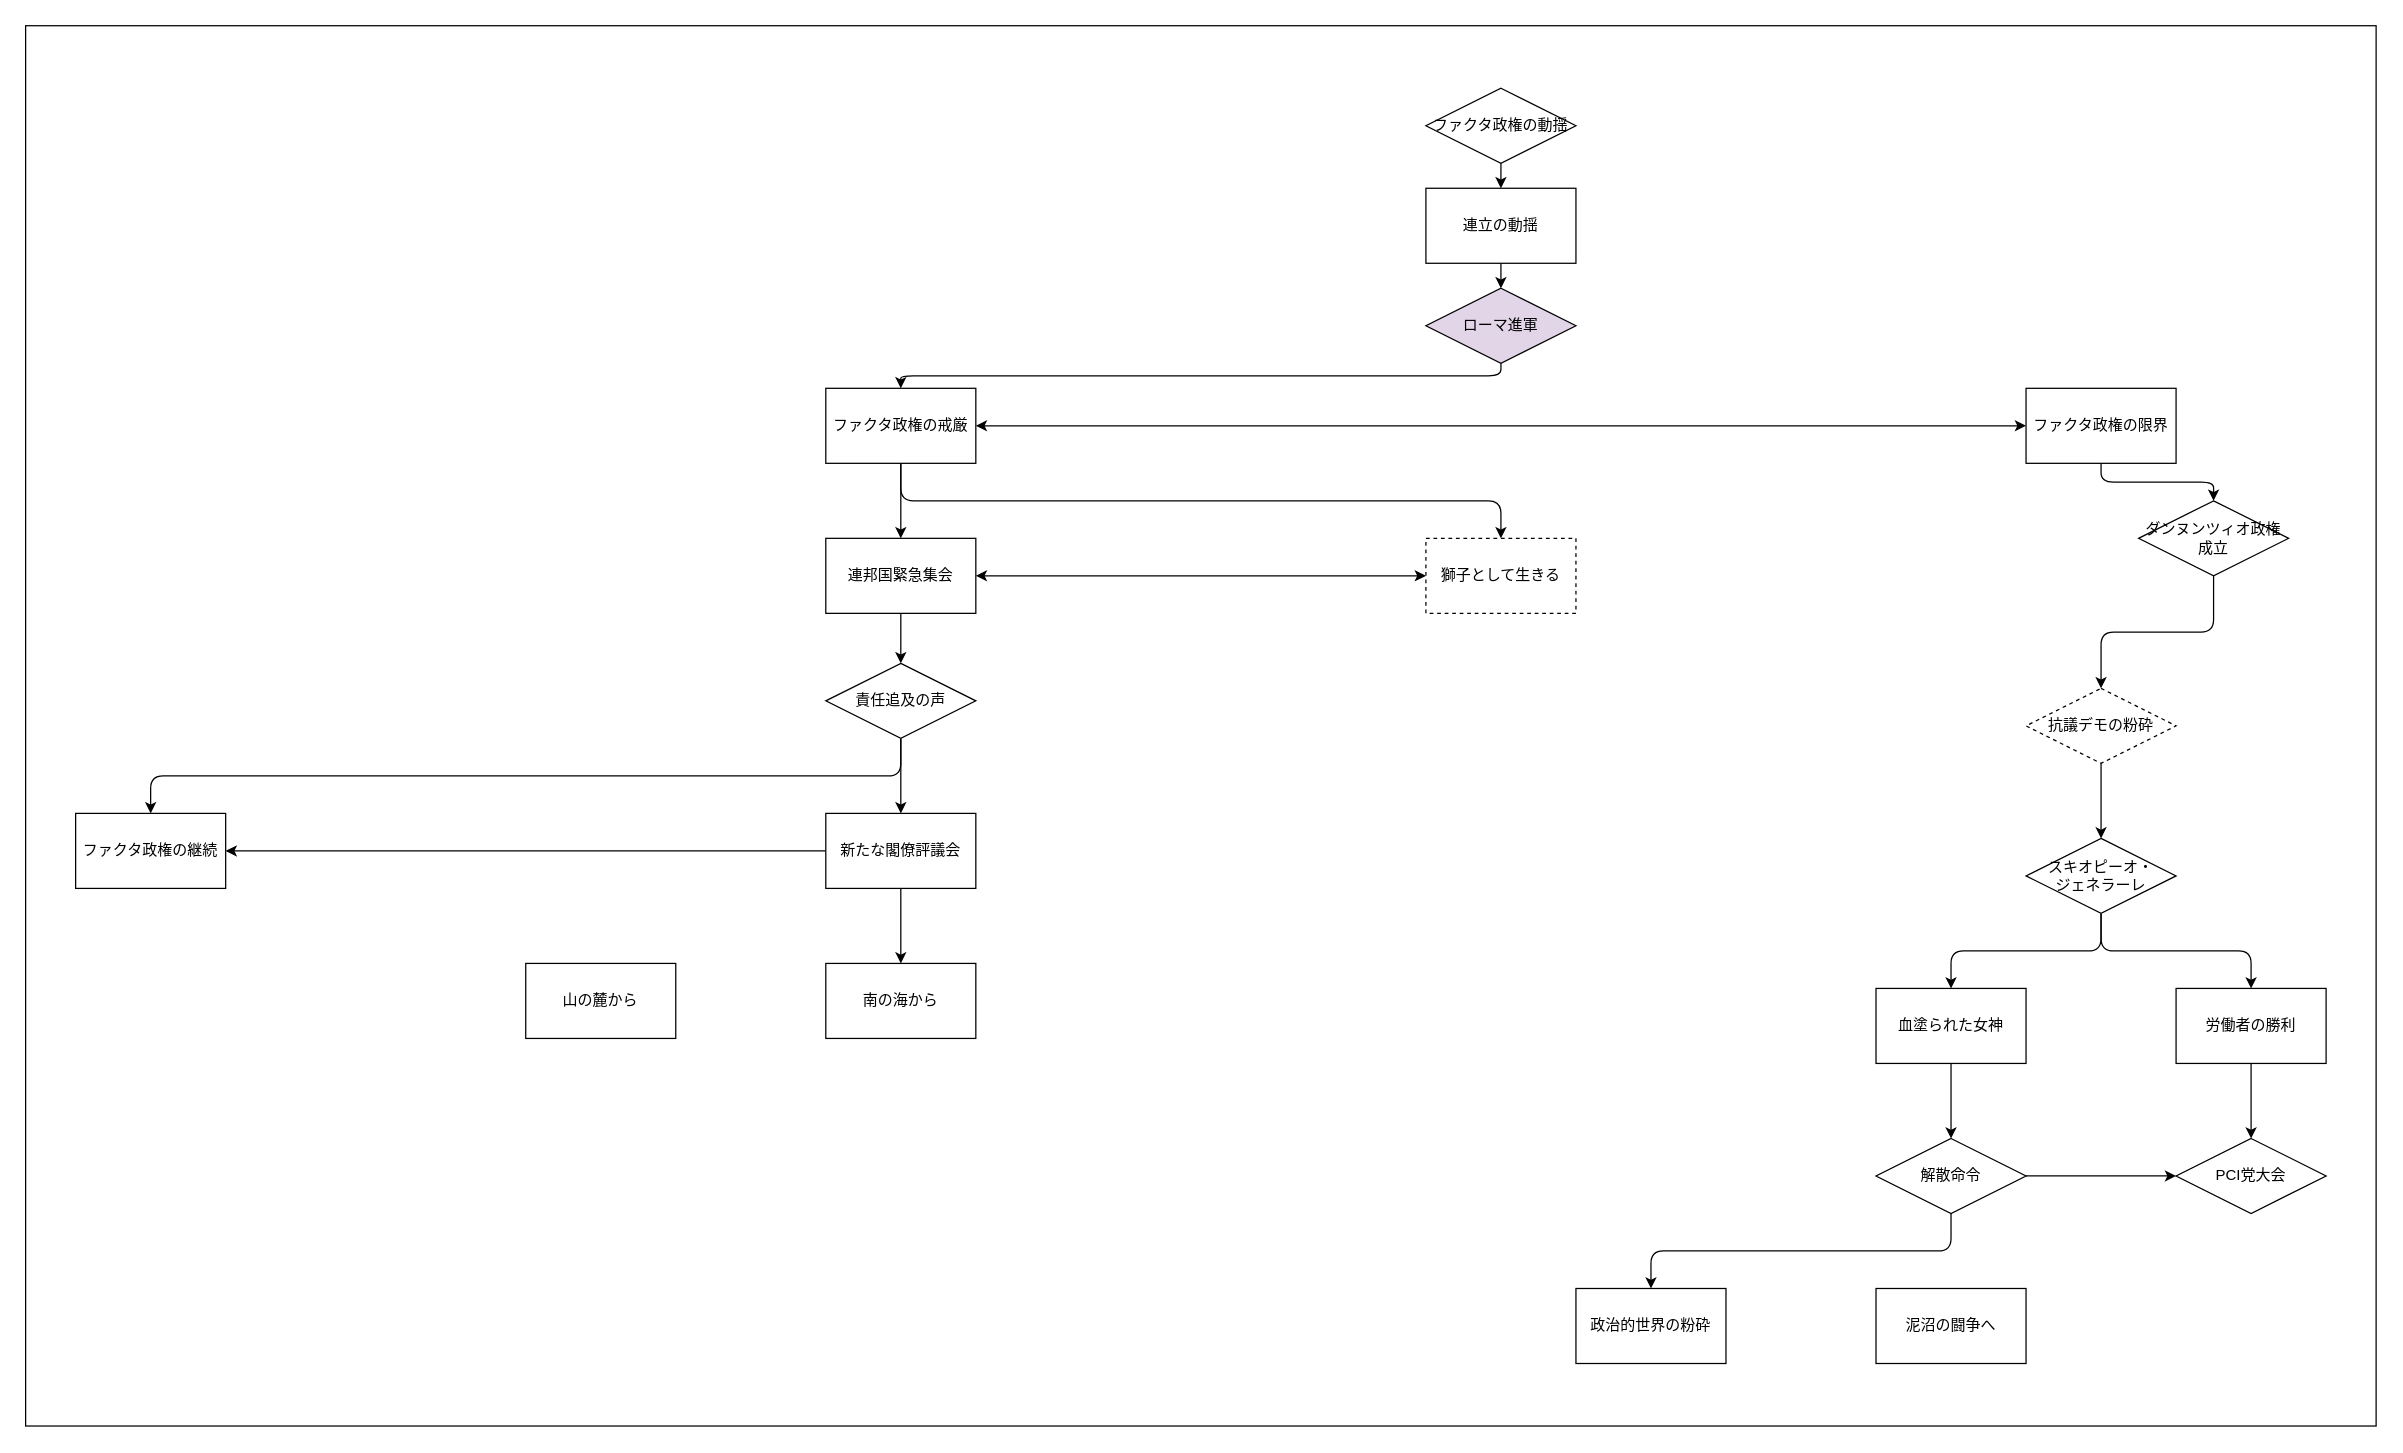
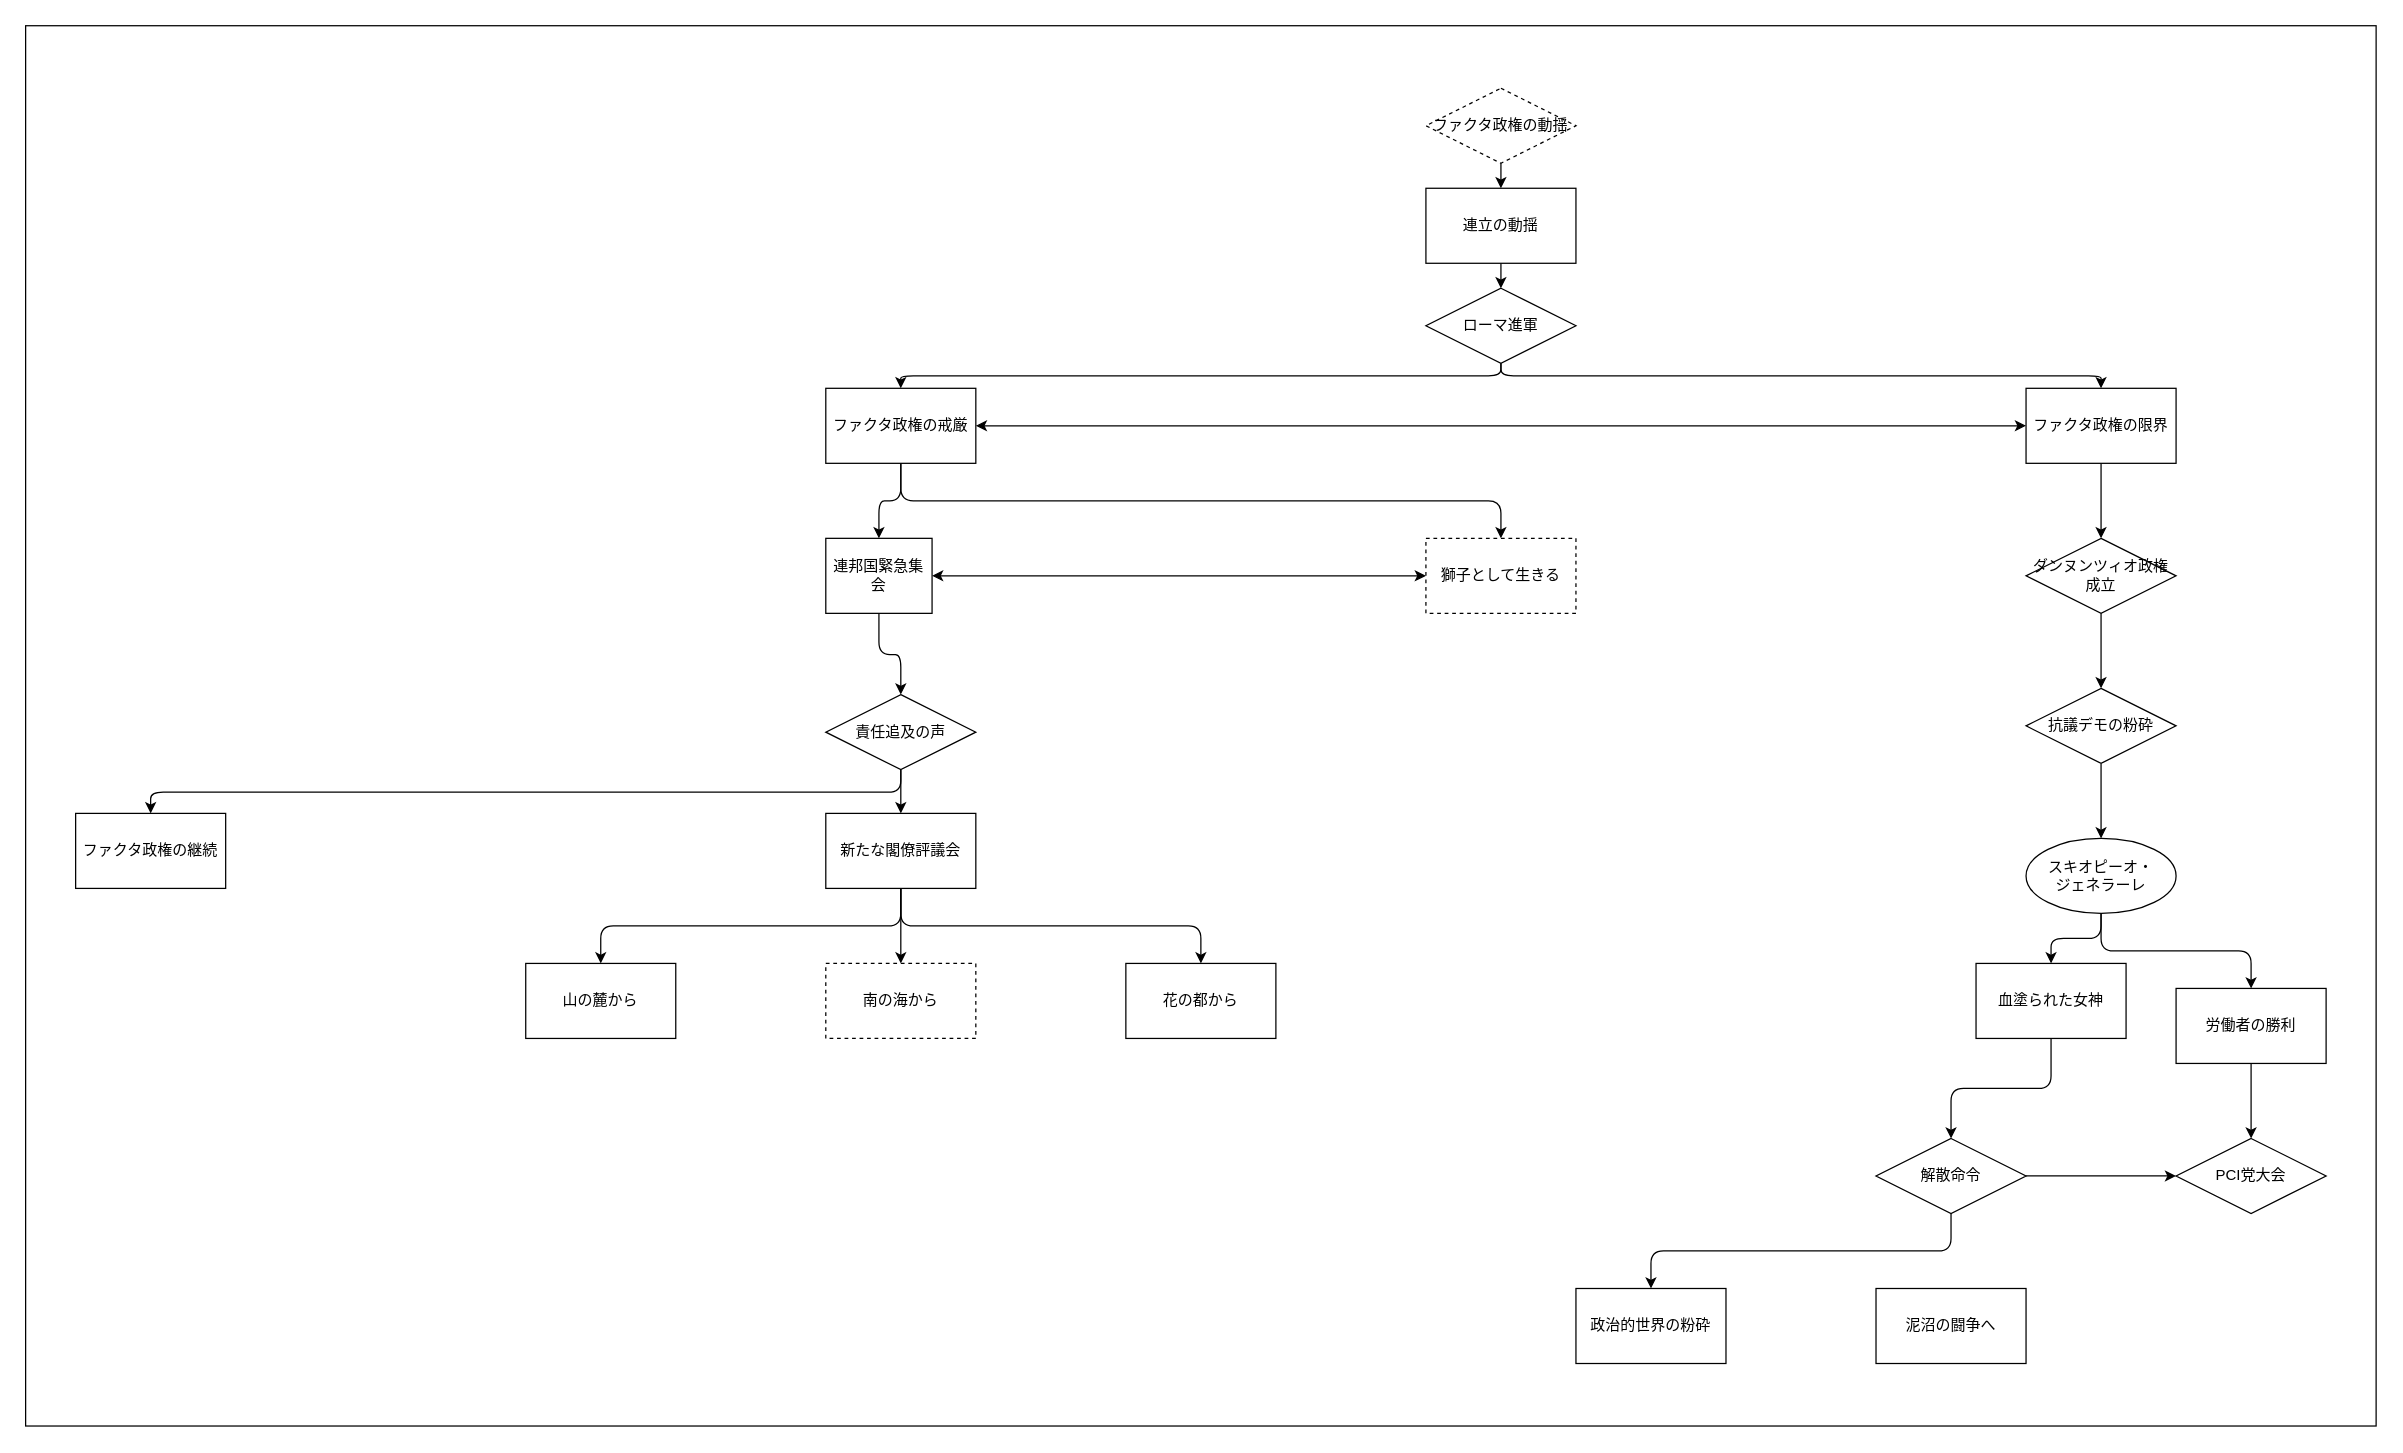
(1501, 126) -> (1501, 126)
(1501, 326) -> (1501, 326)
none -> (1803, 376)
(2213, 538) -> (2101, 576)
(901, 576) -> (879, 576)
(901, 701) -> (901, 732)
(2101, 726) -> (2101, 726)
(531, 851) -> (739, 926)
(2101, 876) -> (2101, 876)
none -> (1062, 926)
(901, 1001) -> (901, 1001)
none -> (1201, 1001)
(1951, 1026) -> (2051, 1001)
